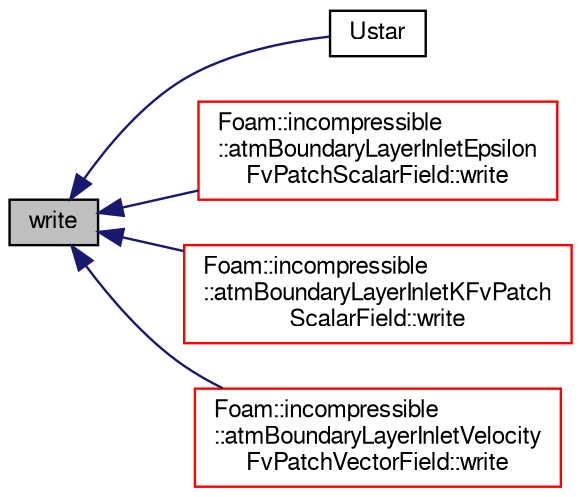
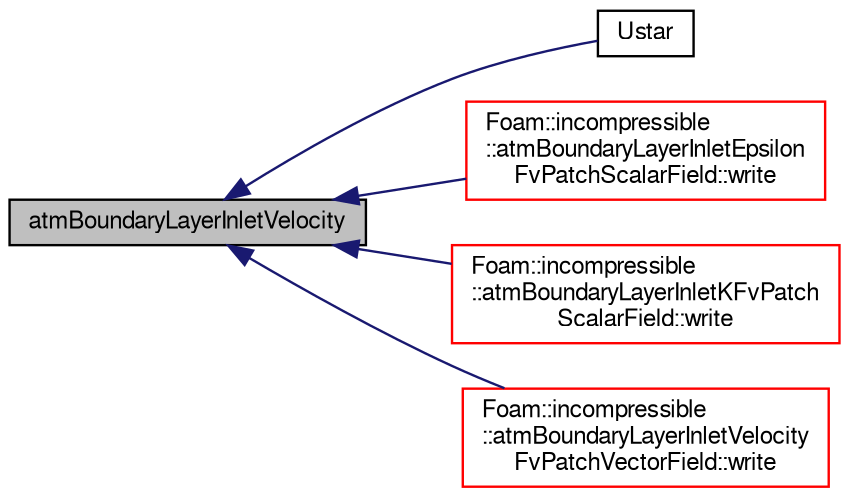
(54, 222) -> (188, 222)
